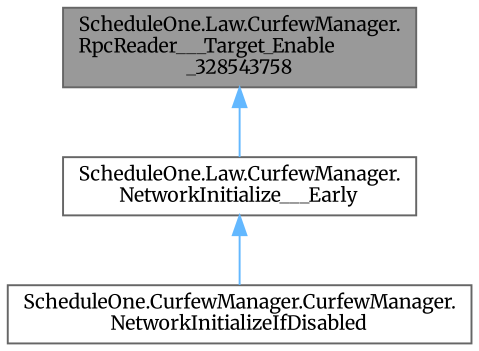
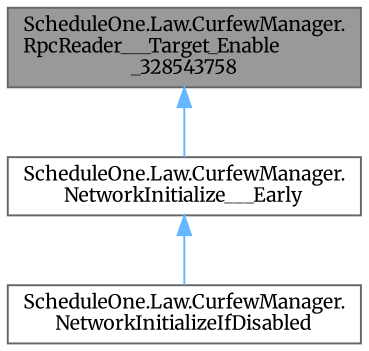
(240, 314) -> (184, 314)
